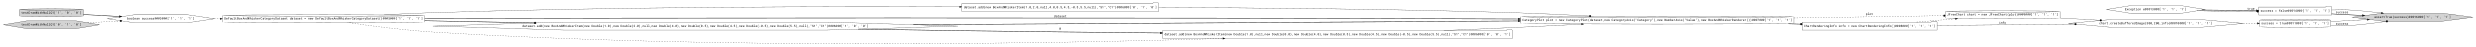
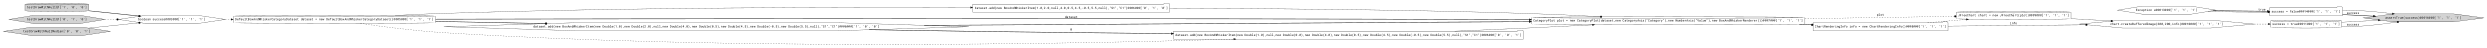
(101, 16) -> (114, 13)
none -> (57, 31)
